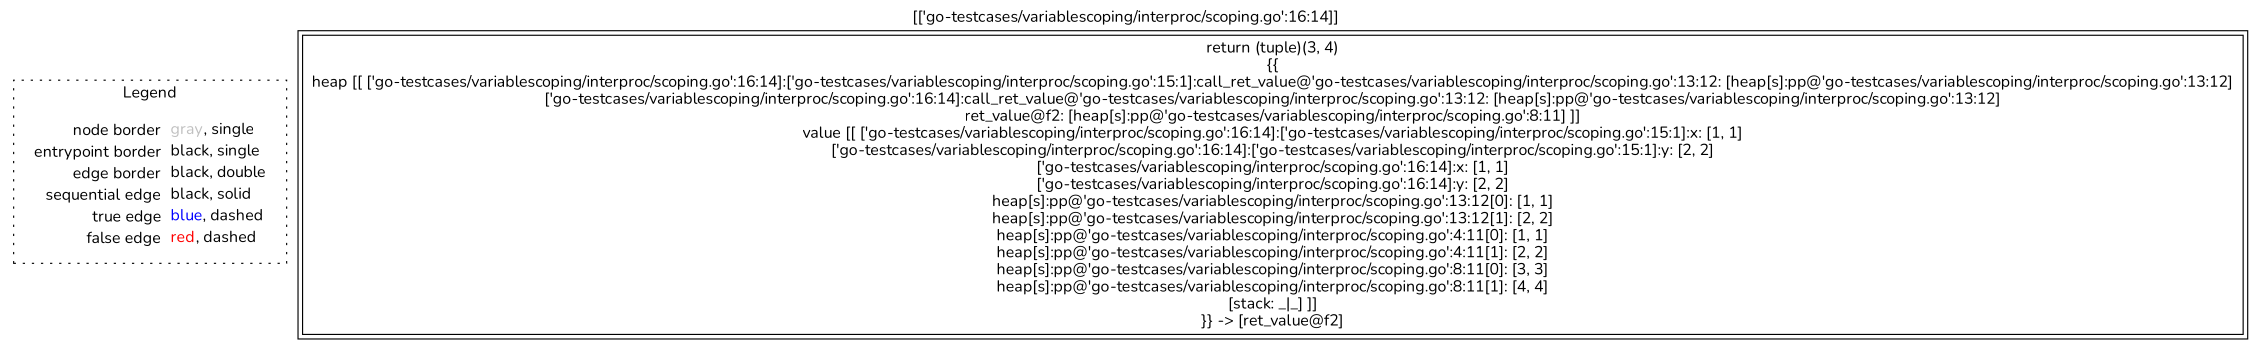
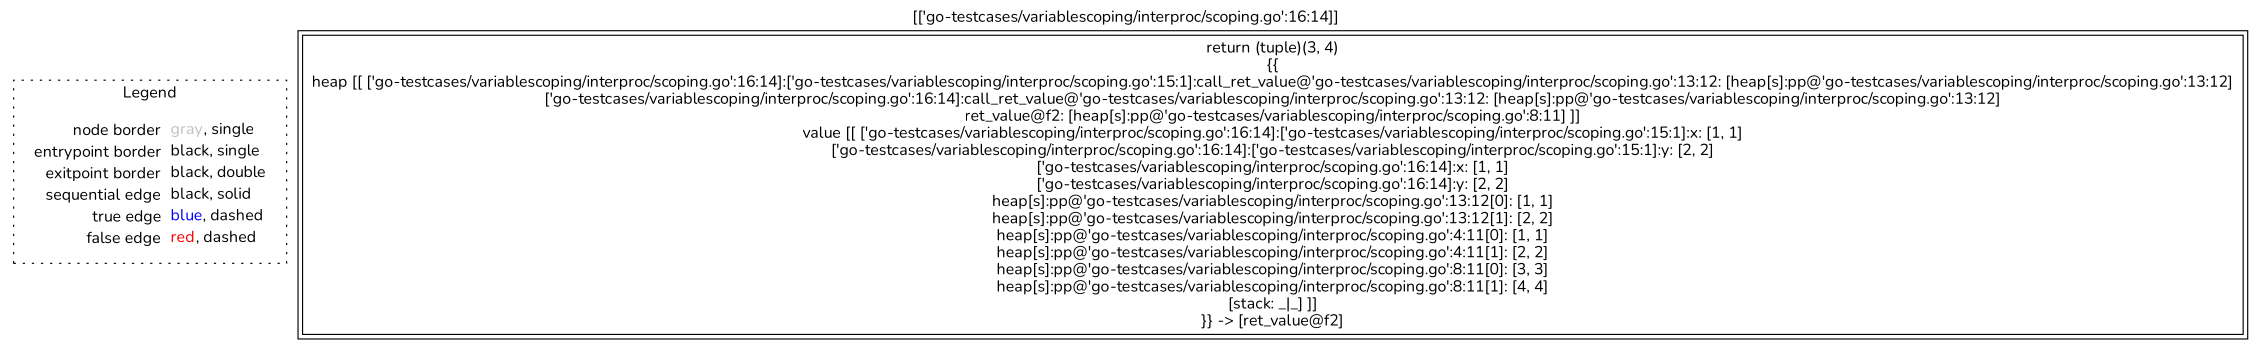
(119, 173) -> (106, 173)
